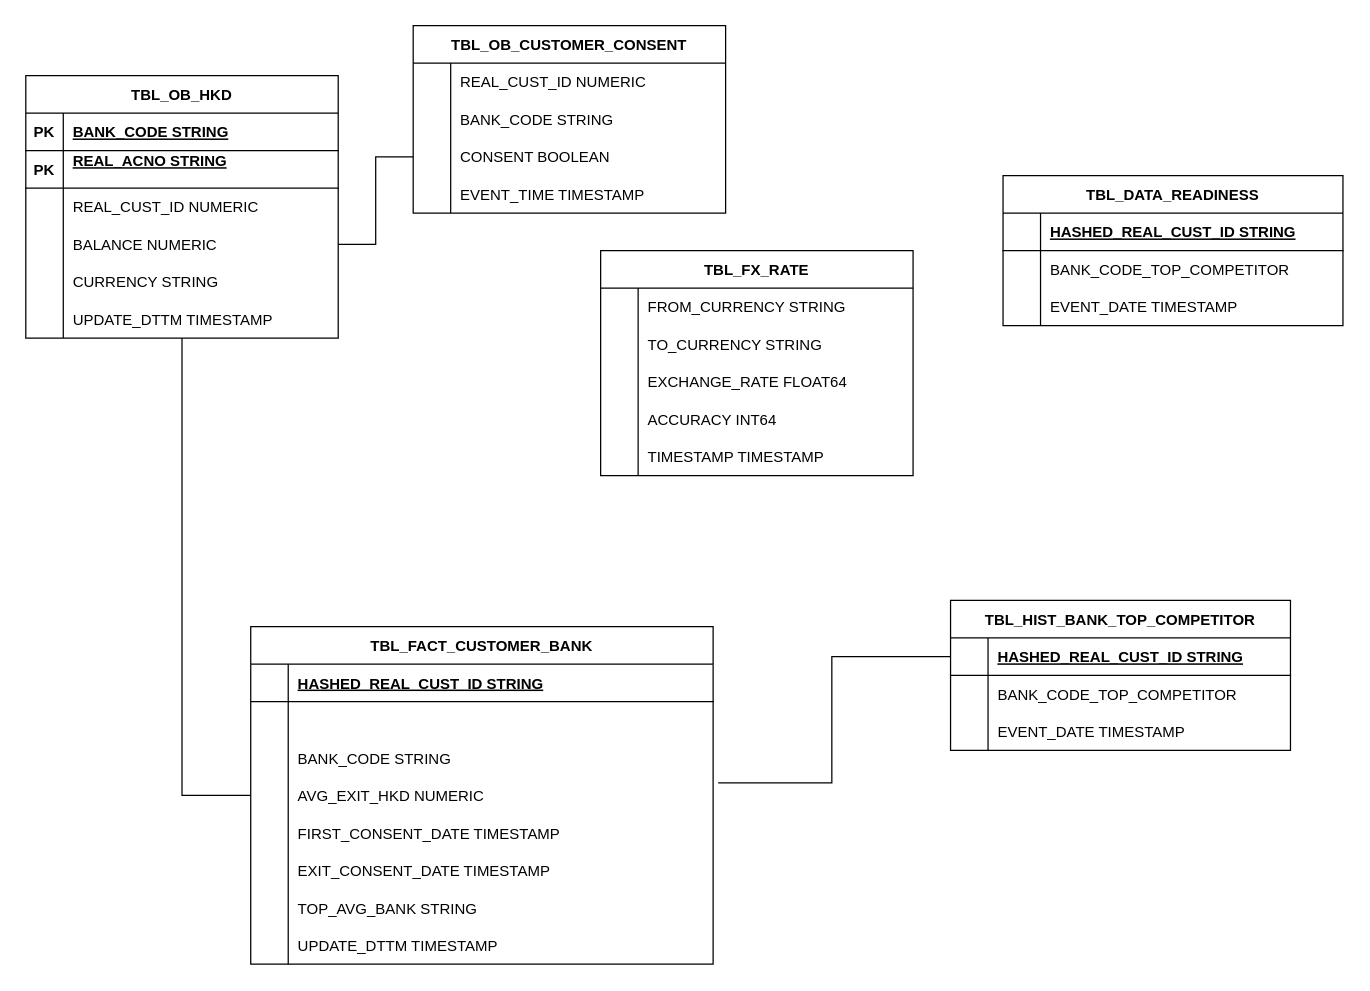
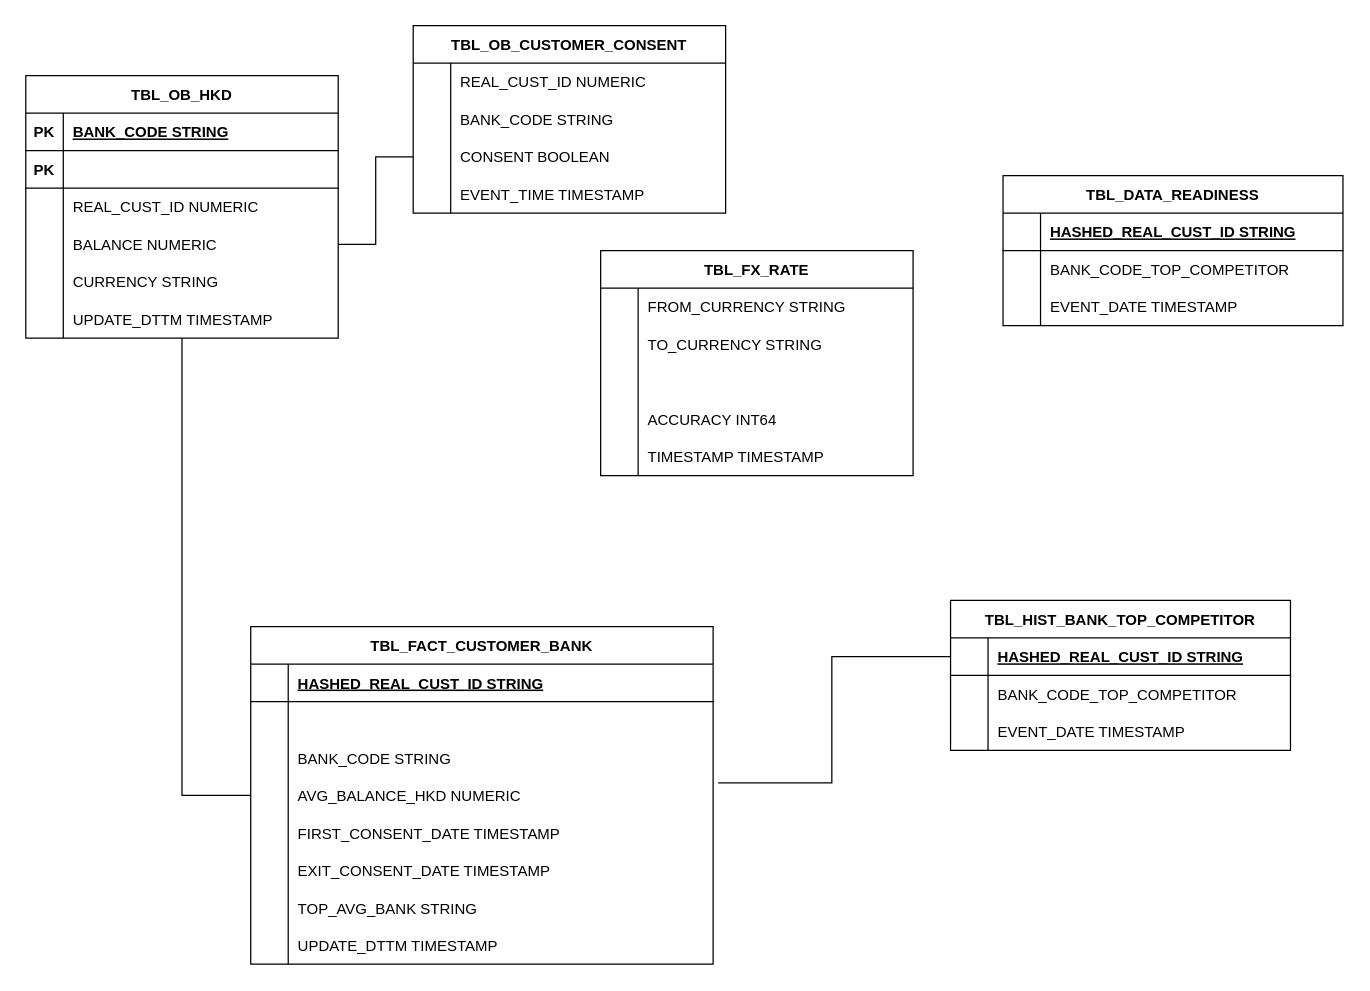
(201, 169) -> none
(776, 382) -> none
(380, 796) -> (392, 796)
